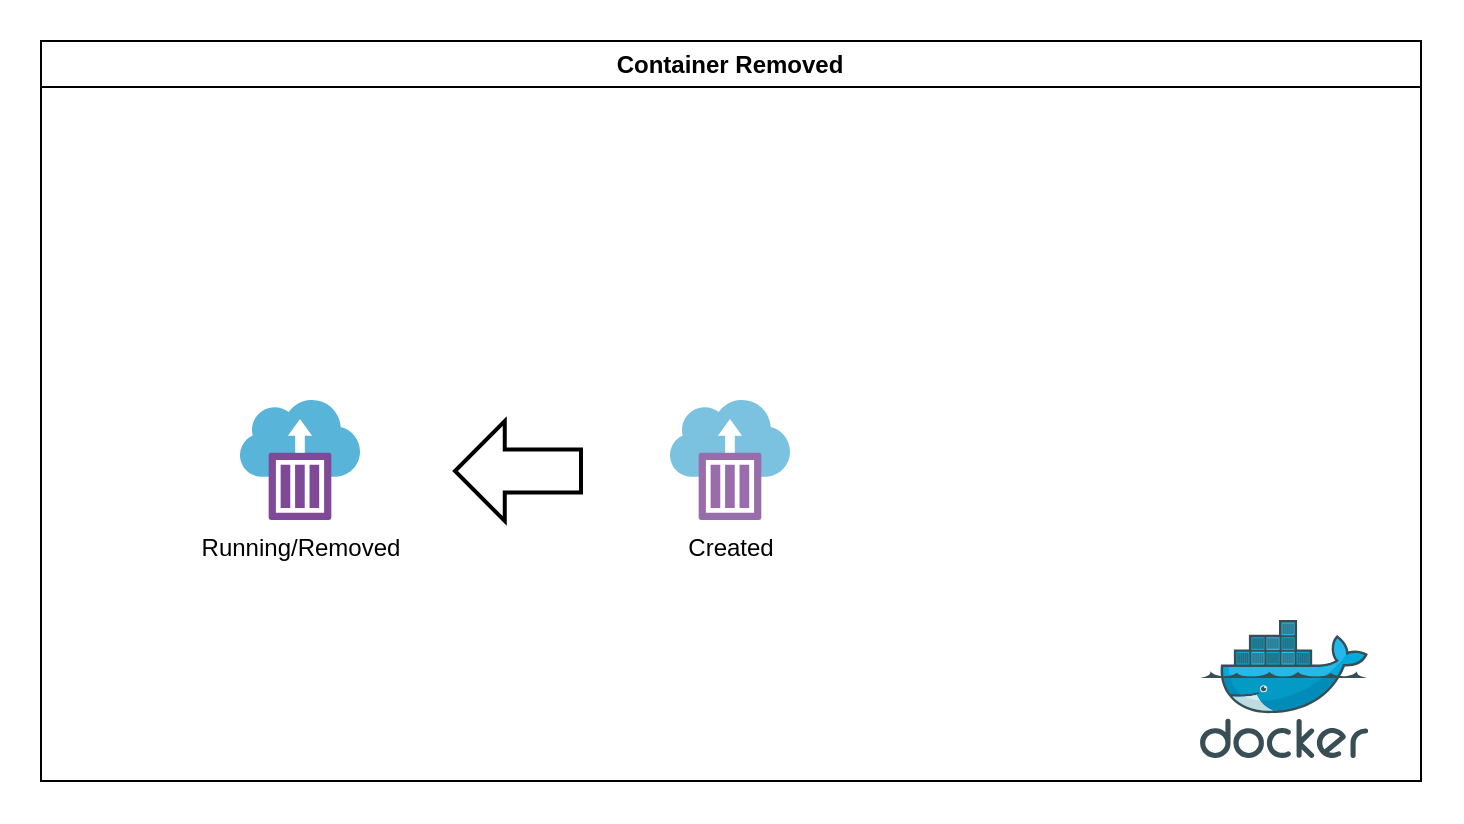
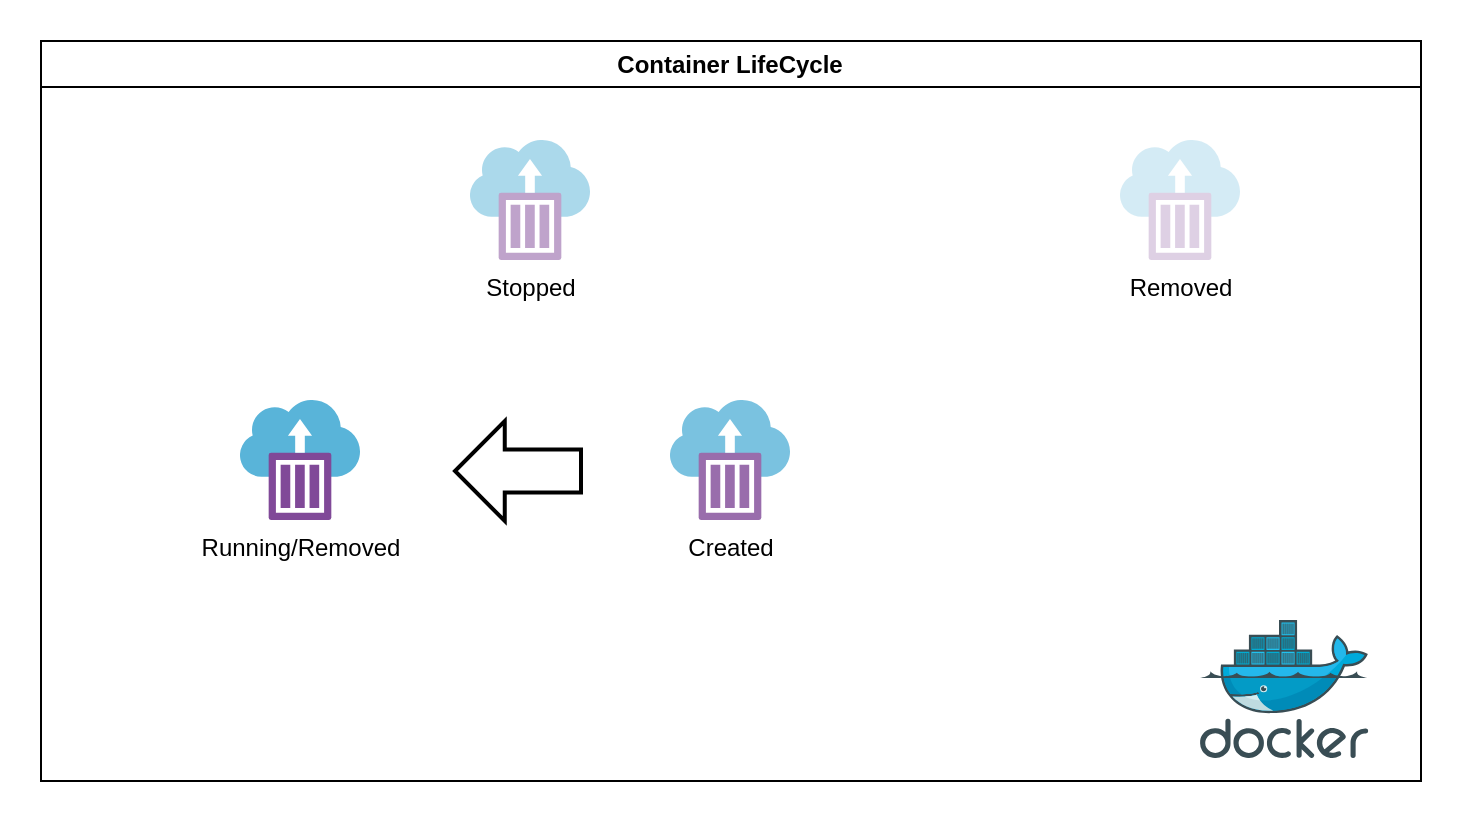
(730, 65) -> (730, 65)
none -> (531, 201)
none -> (1181, 201)
